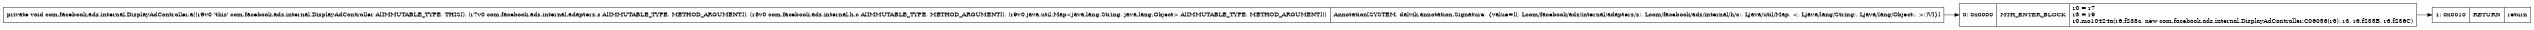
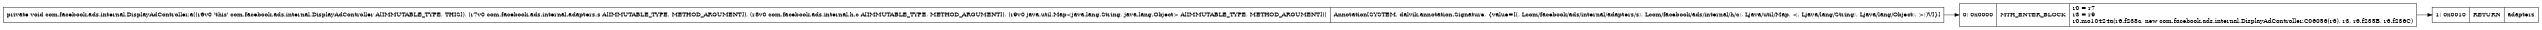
(2517, 15) -> (2521, 15)
